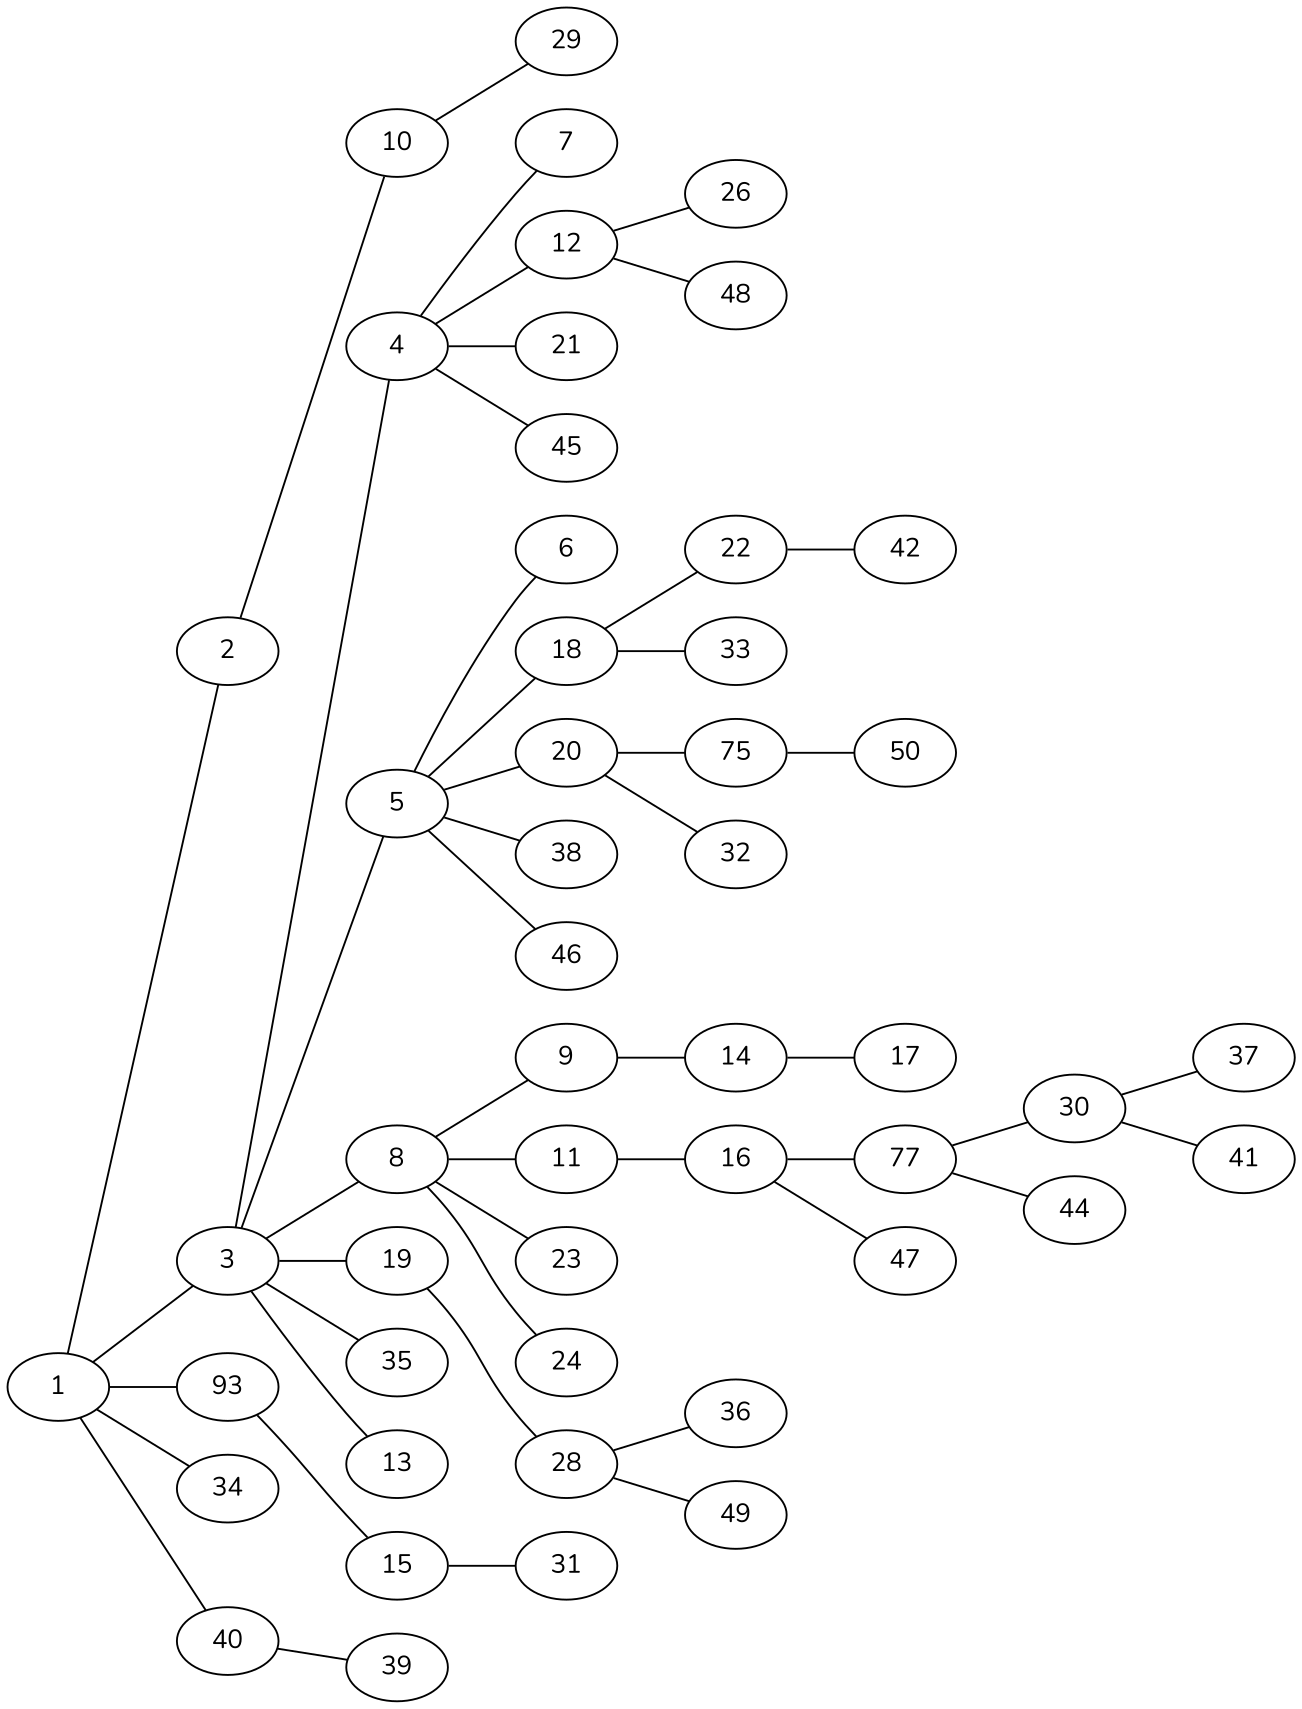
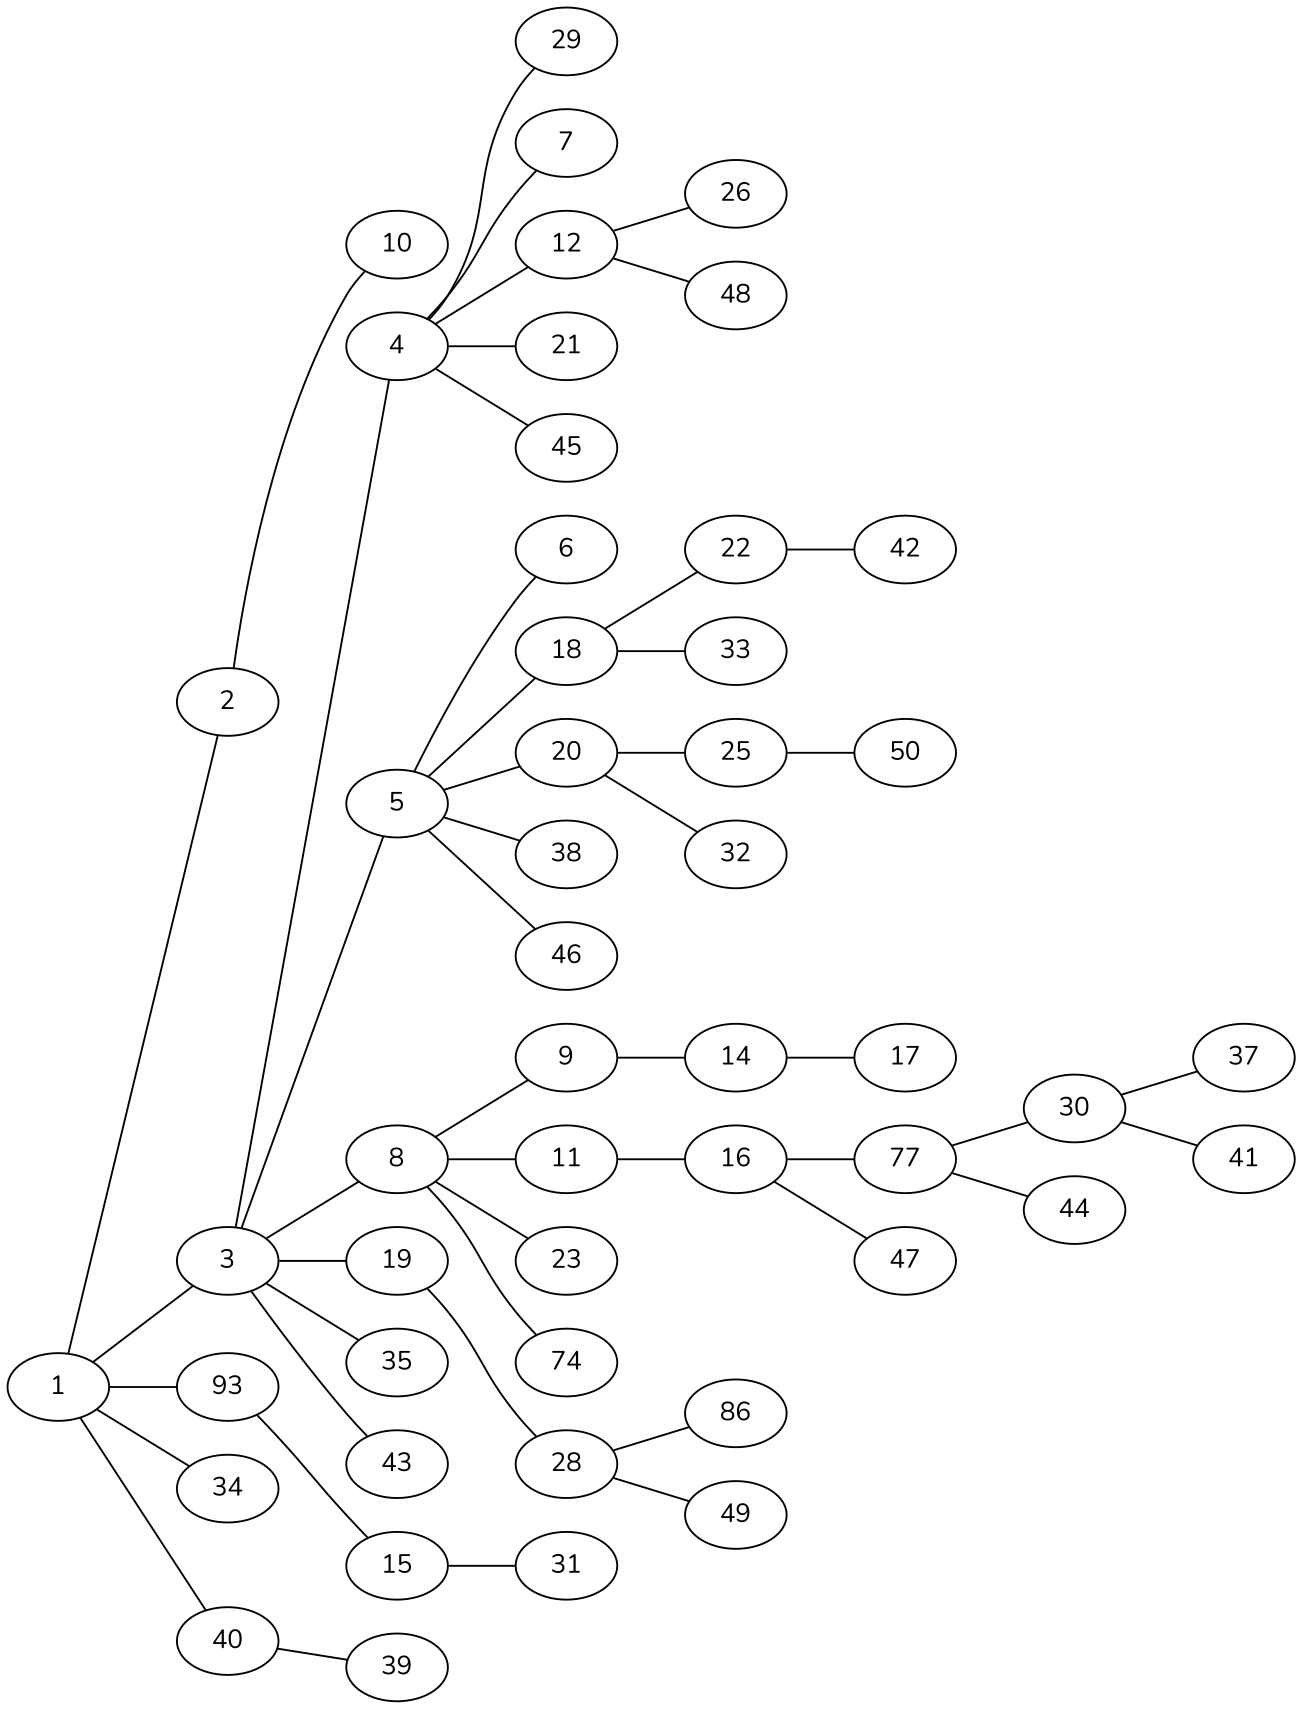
(482, 92) -> (482, 194)
(736, 753) -> (736, 753)
(566, 1363) -> (566, 1363)
(736, 1413) -> (736, 1413)
(397, 1464) -> (397, 1464)
